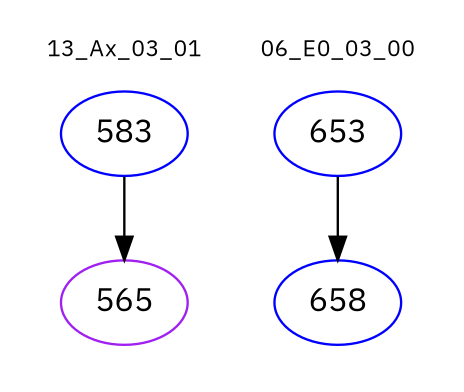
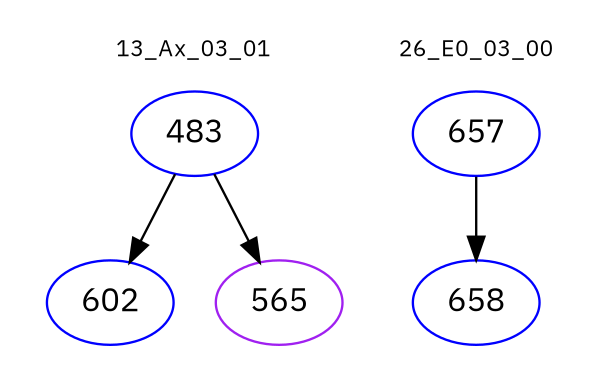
(339, 50) -> (477, 50)
(124, 134) -> (195, 134)
(338, 134) -> (476, 134)
none -> (110, 303)
